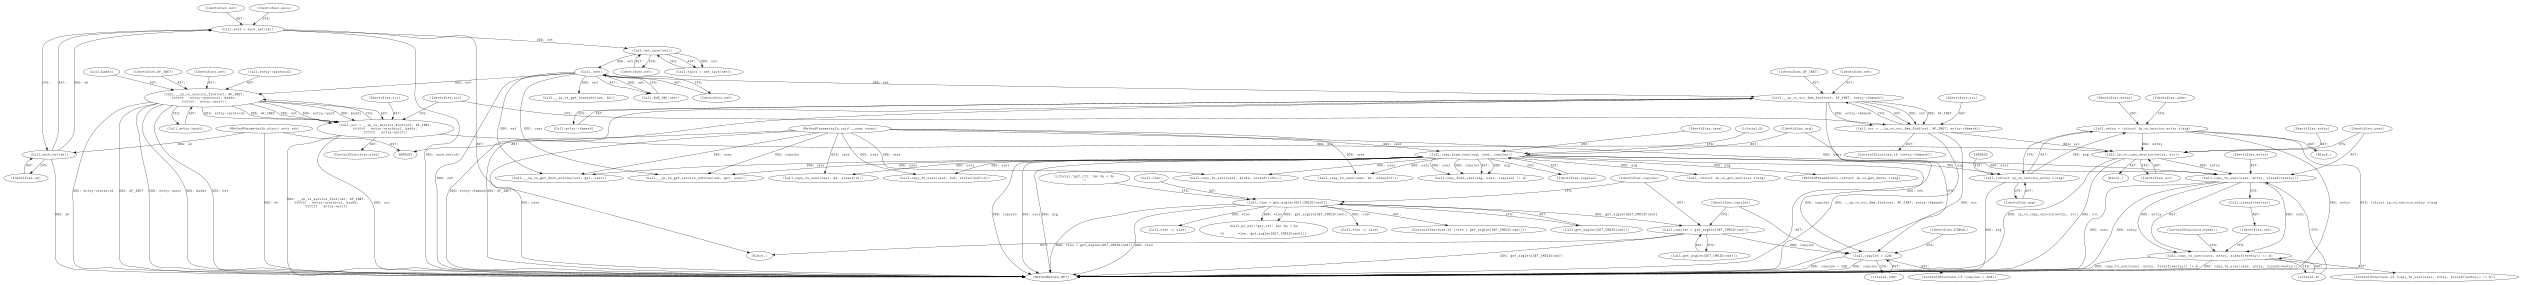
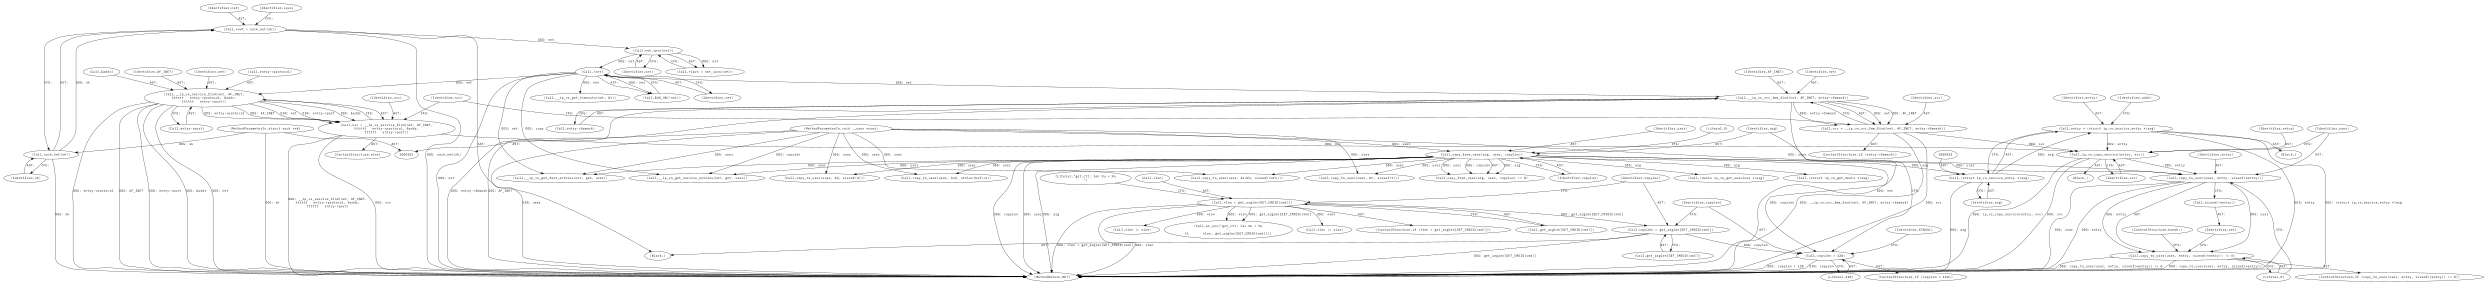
(1726, 178) -> (1726, 178)
(1851, 178) -> (1833, 178)
